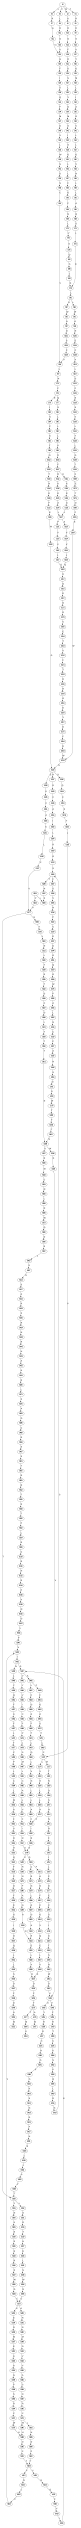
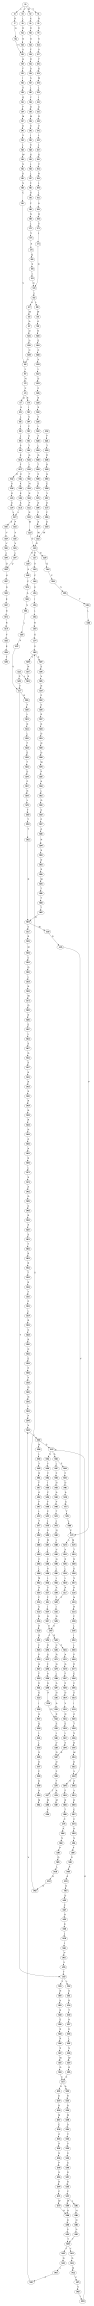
(63, 650) -> none
